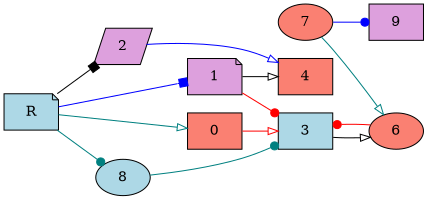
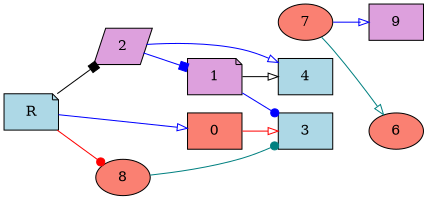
(347, 22) -> (347, 22)
(306, 77) -> (306, 77)
(118, 95) -> (161, 59)
(257, 102) -> (257, 102)
(118, 121) -> (118, 121)
(356, 124) -> none
(347, 138) -> none
(77, 145) -> (77, 145)
(123, 177) -> (123, 177)
